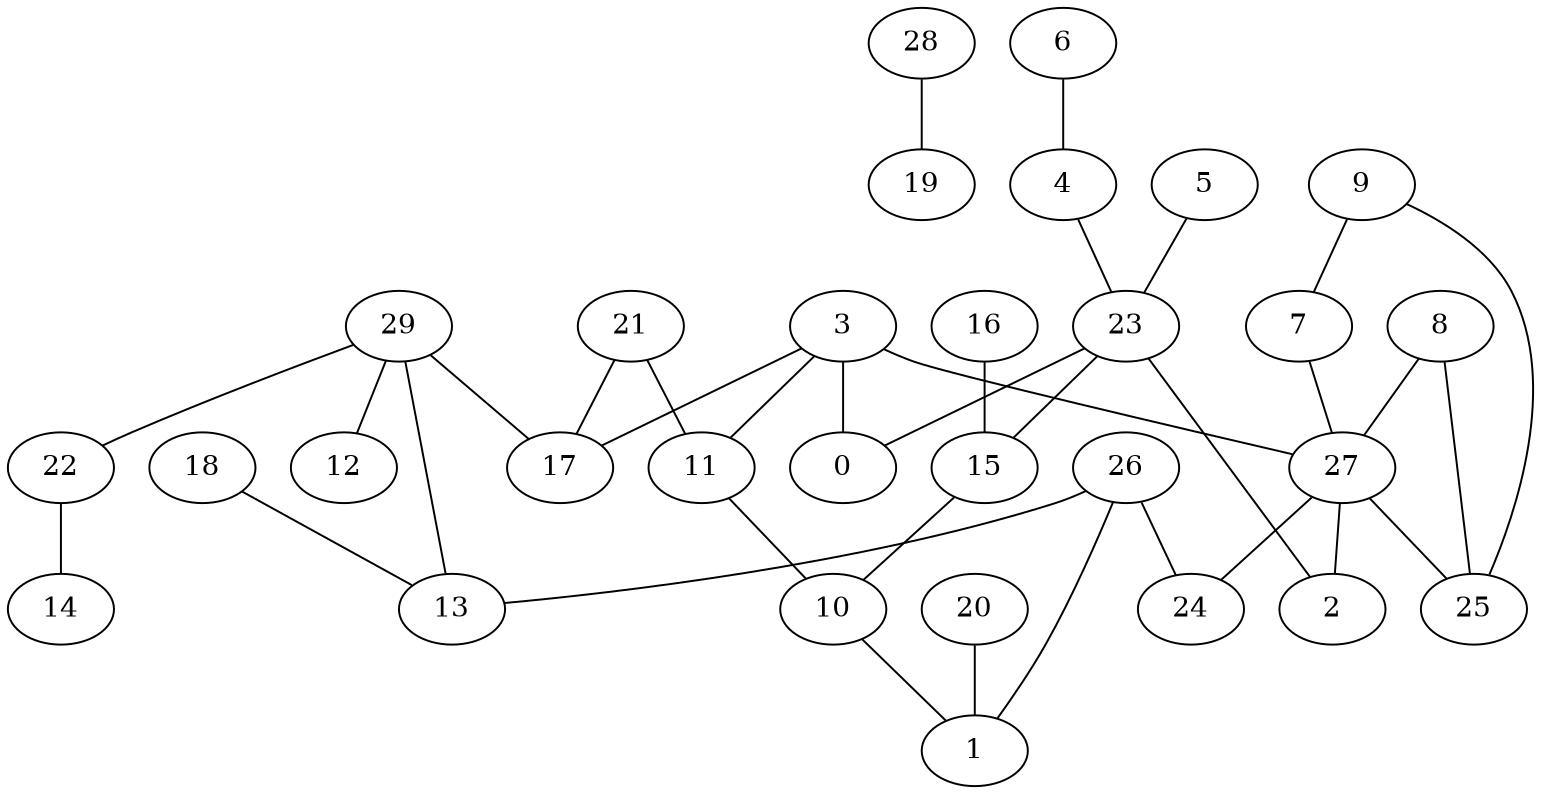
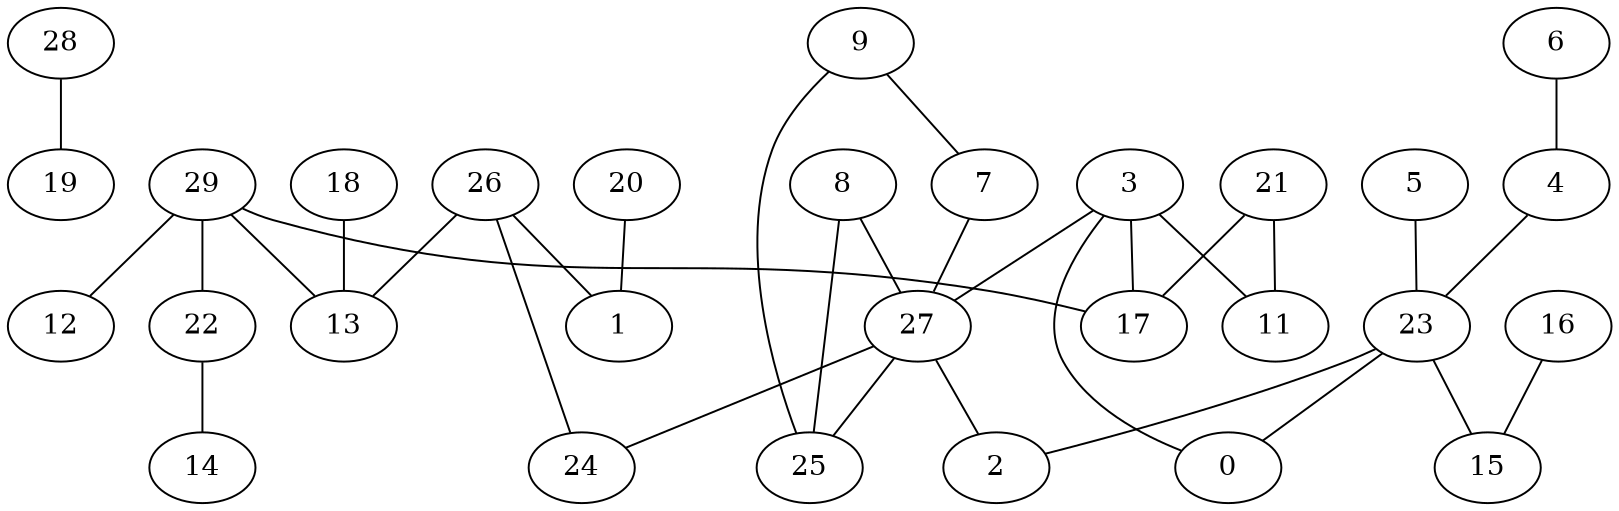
(833, 609) -> none
